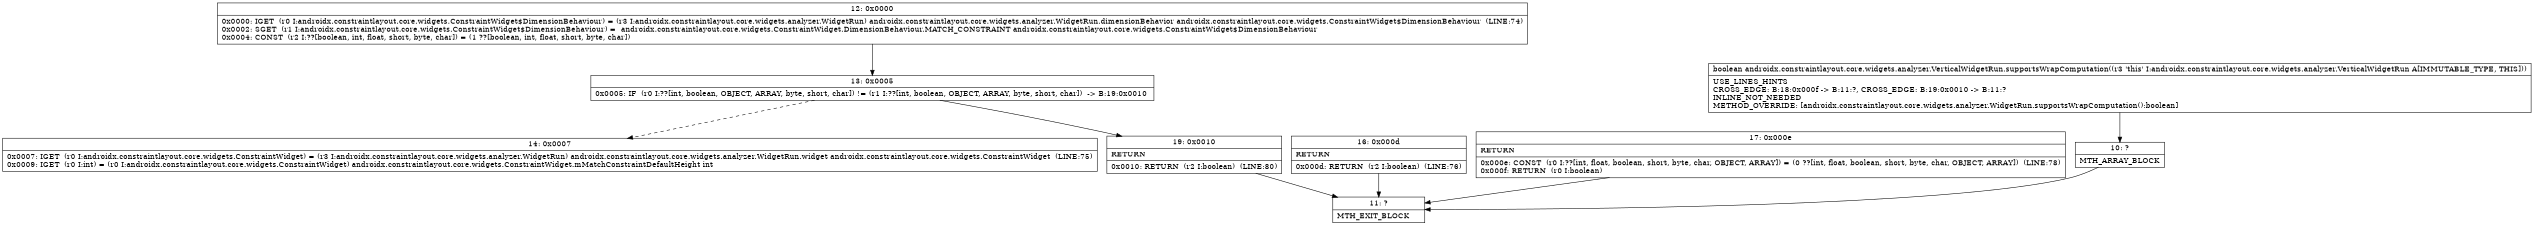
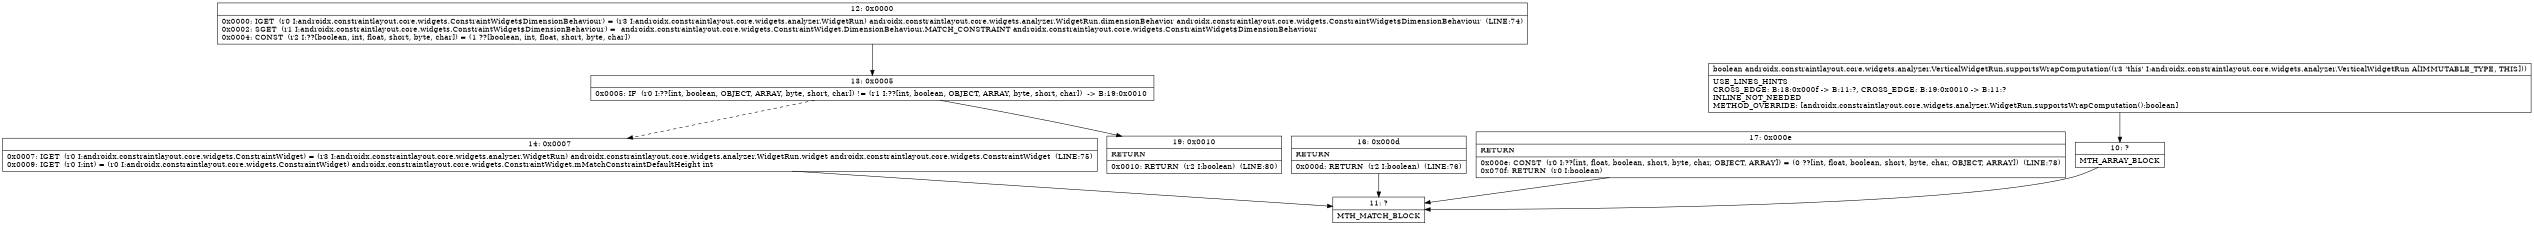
(1543, 171) -> (1543, 171)
(1294, 185) -> (1060, 189)
(1373, 216) -> (1379, 216)
